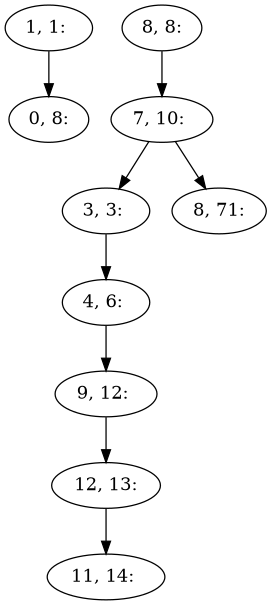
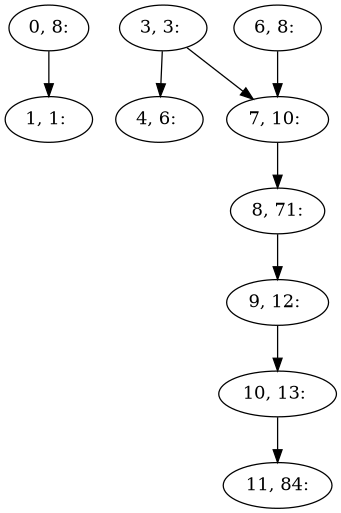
(162, 28) -> (278, 28)
(49, 67) -> (49, 67)
(137, 160) -> (215, 69)
(106, 342) -> (278, 250)
(106, 485) -> (278, 394)
(106, 577) -> (278, 485)
